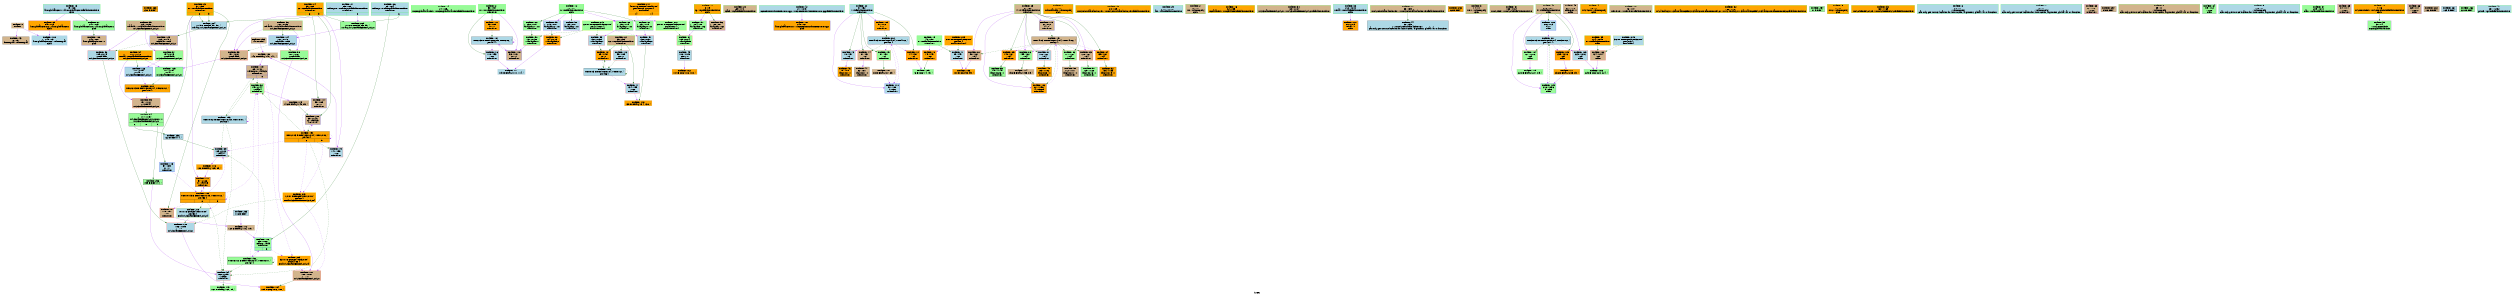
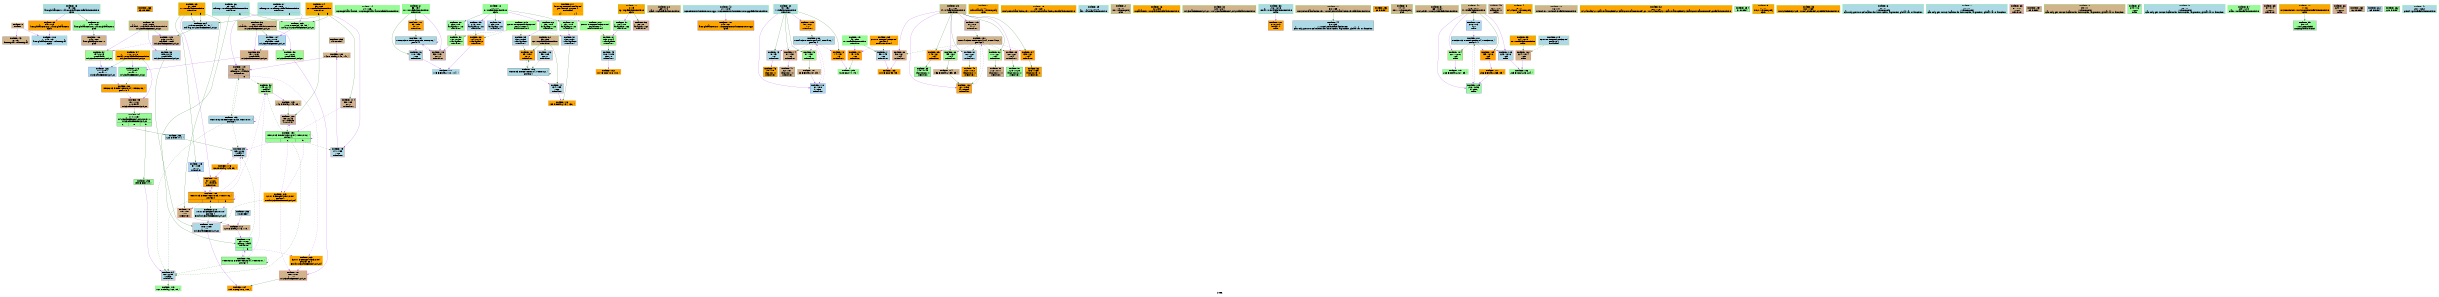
(273, 18) -> (231, 31)
(307, 137) -> (288, 137)
